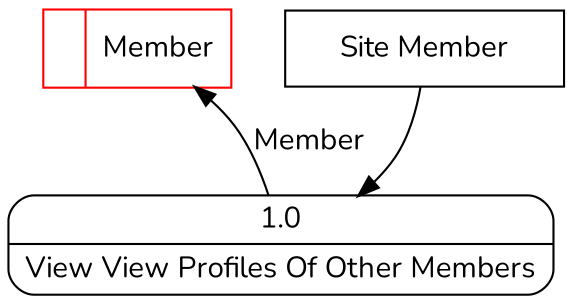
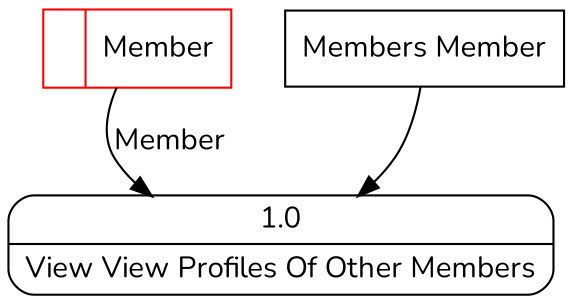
(425, 49) -> (425, 49)
(247, 144) -> (108, 139)
